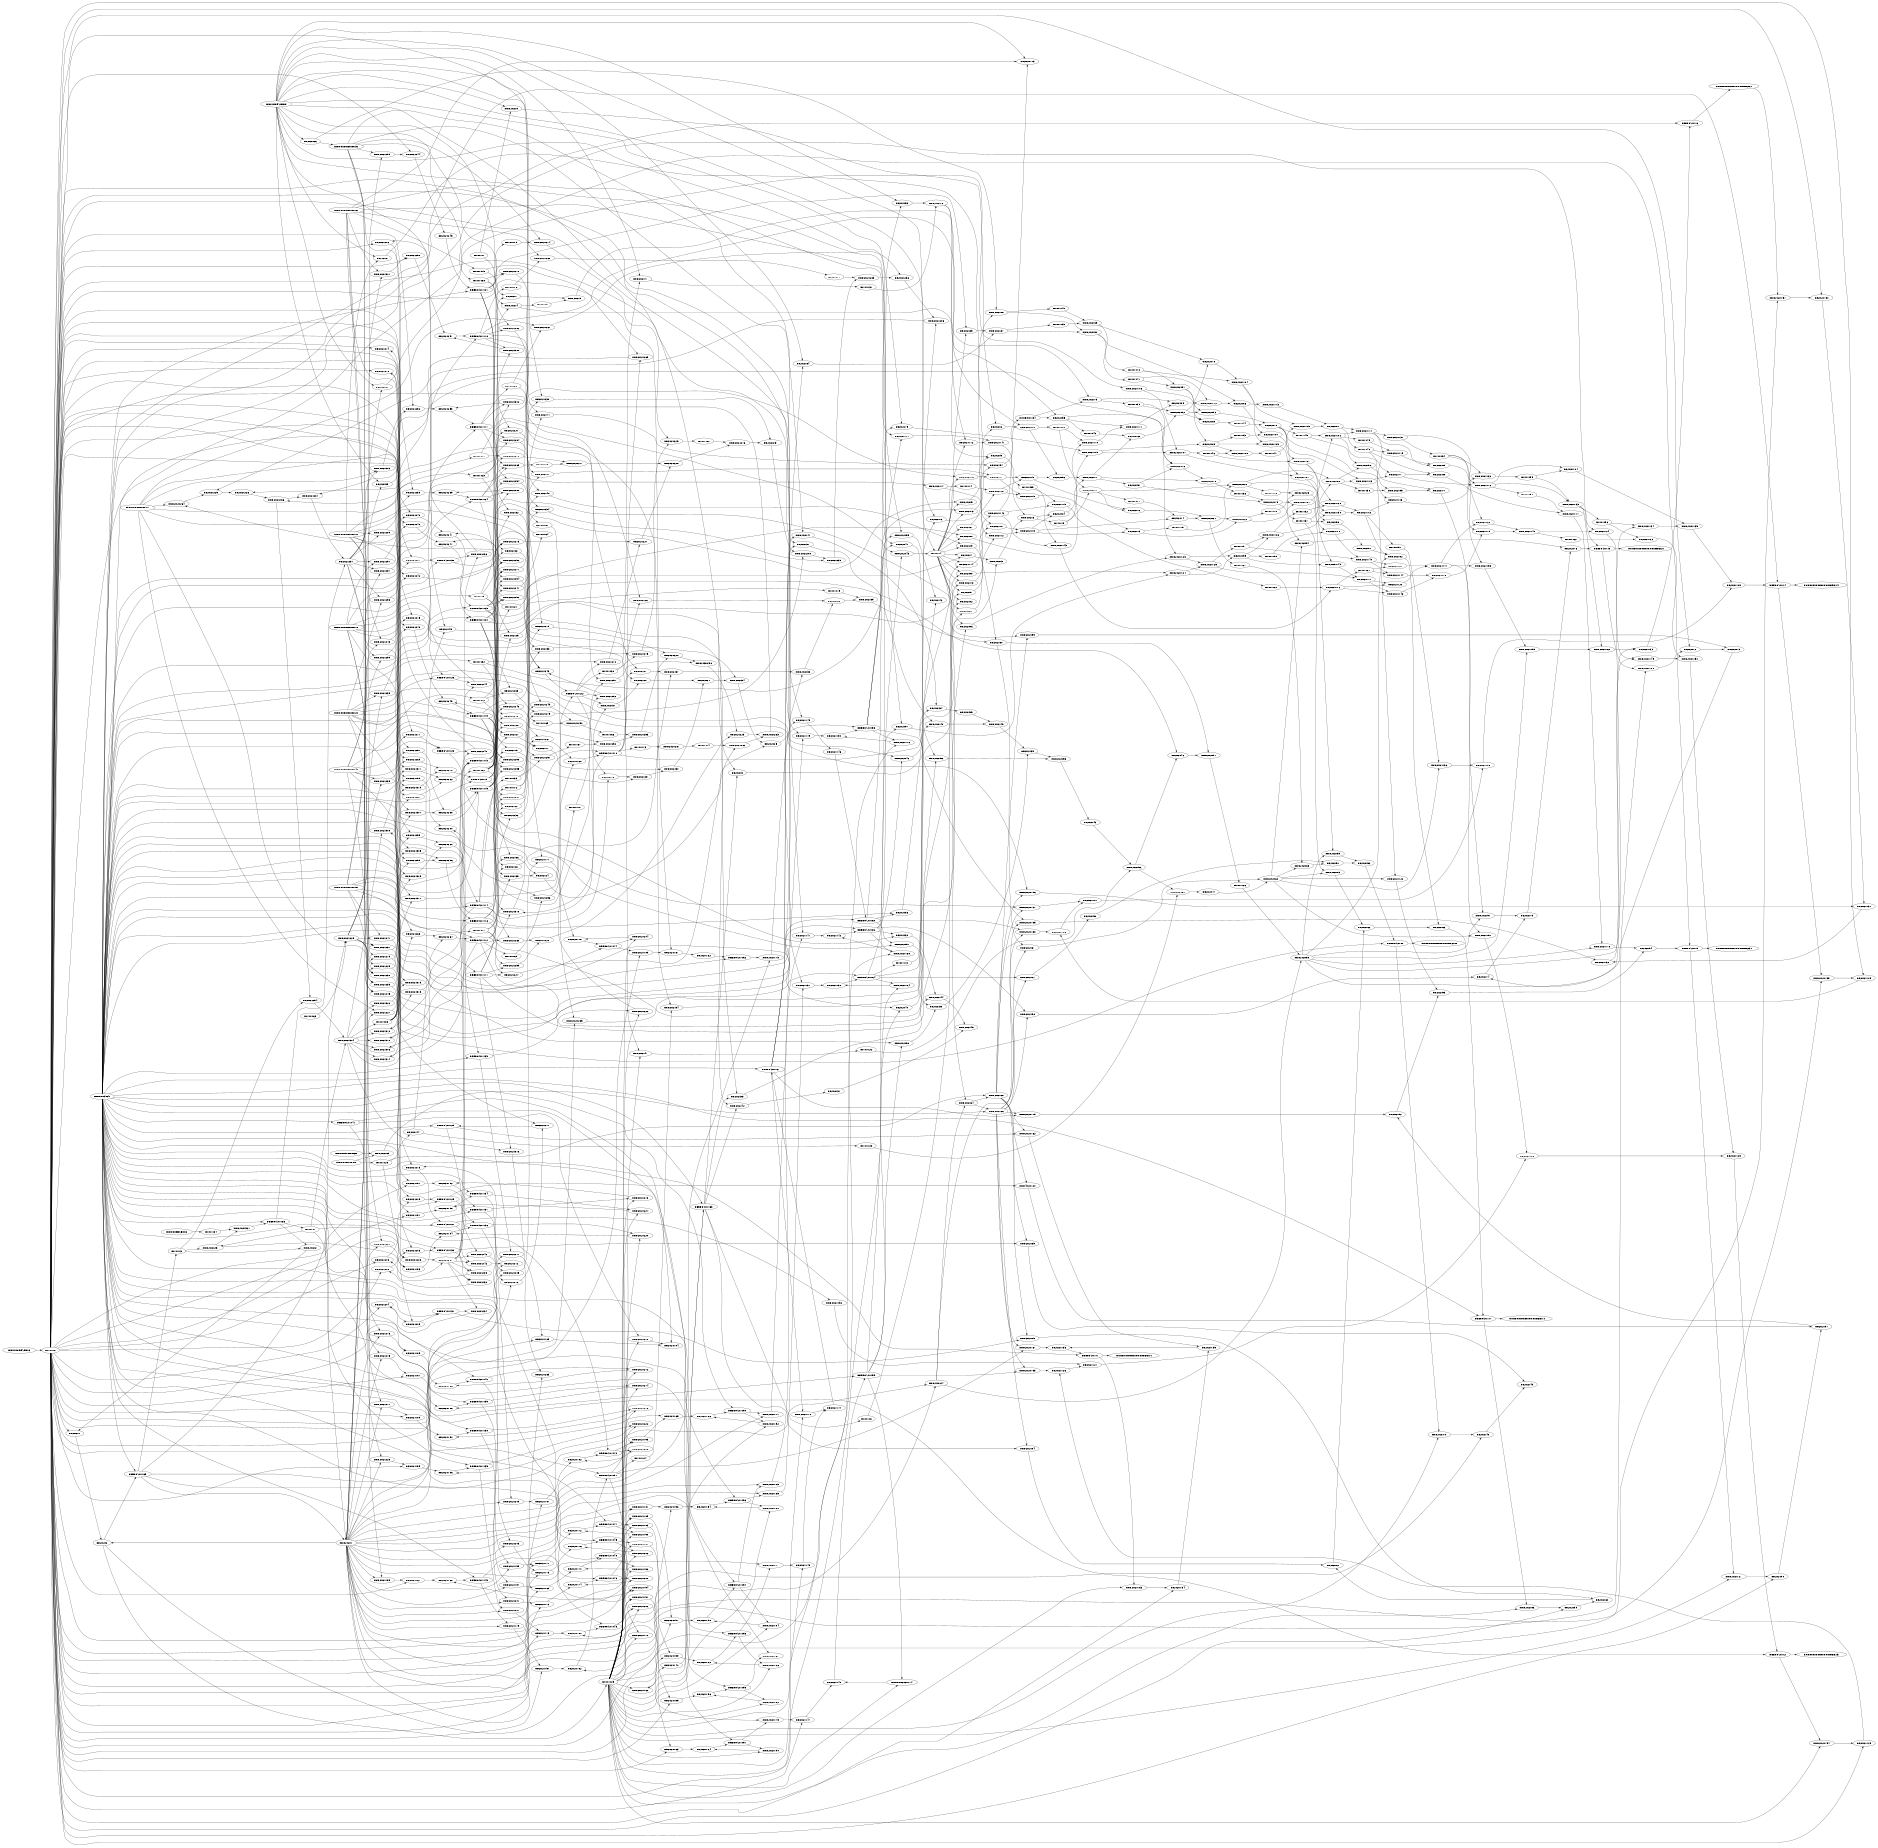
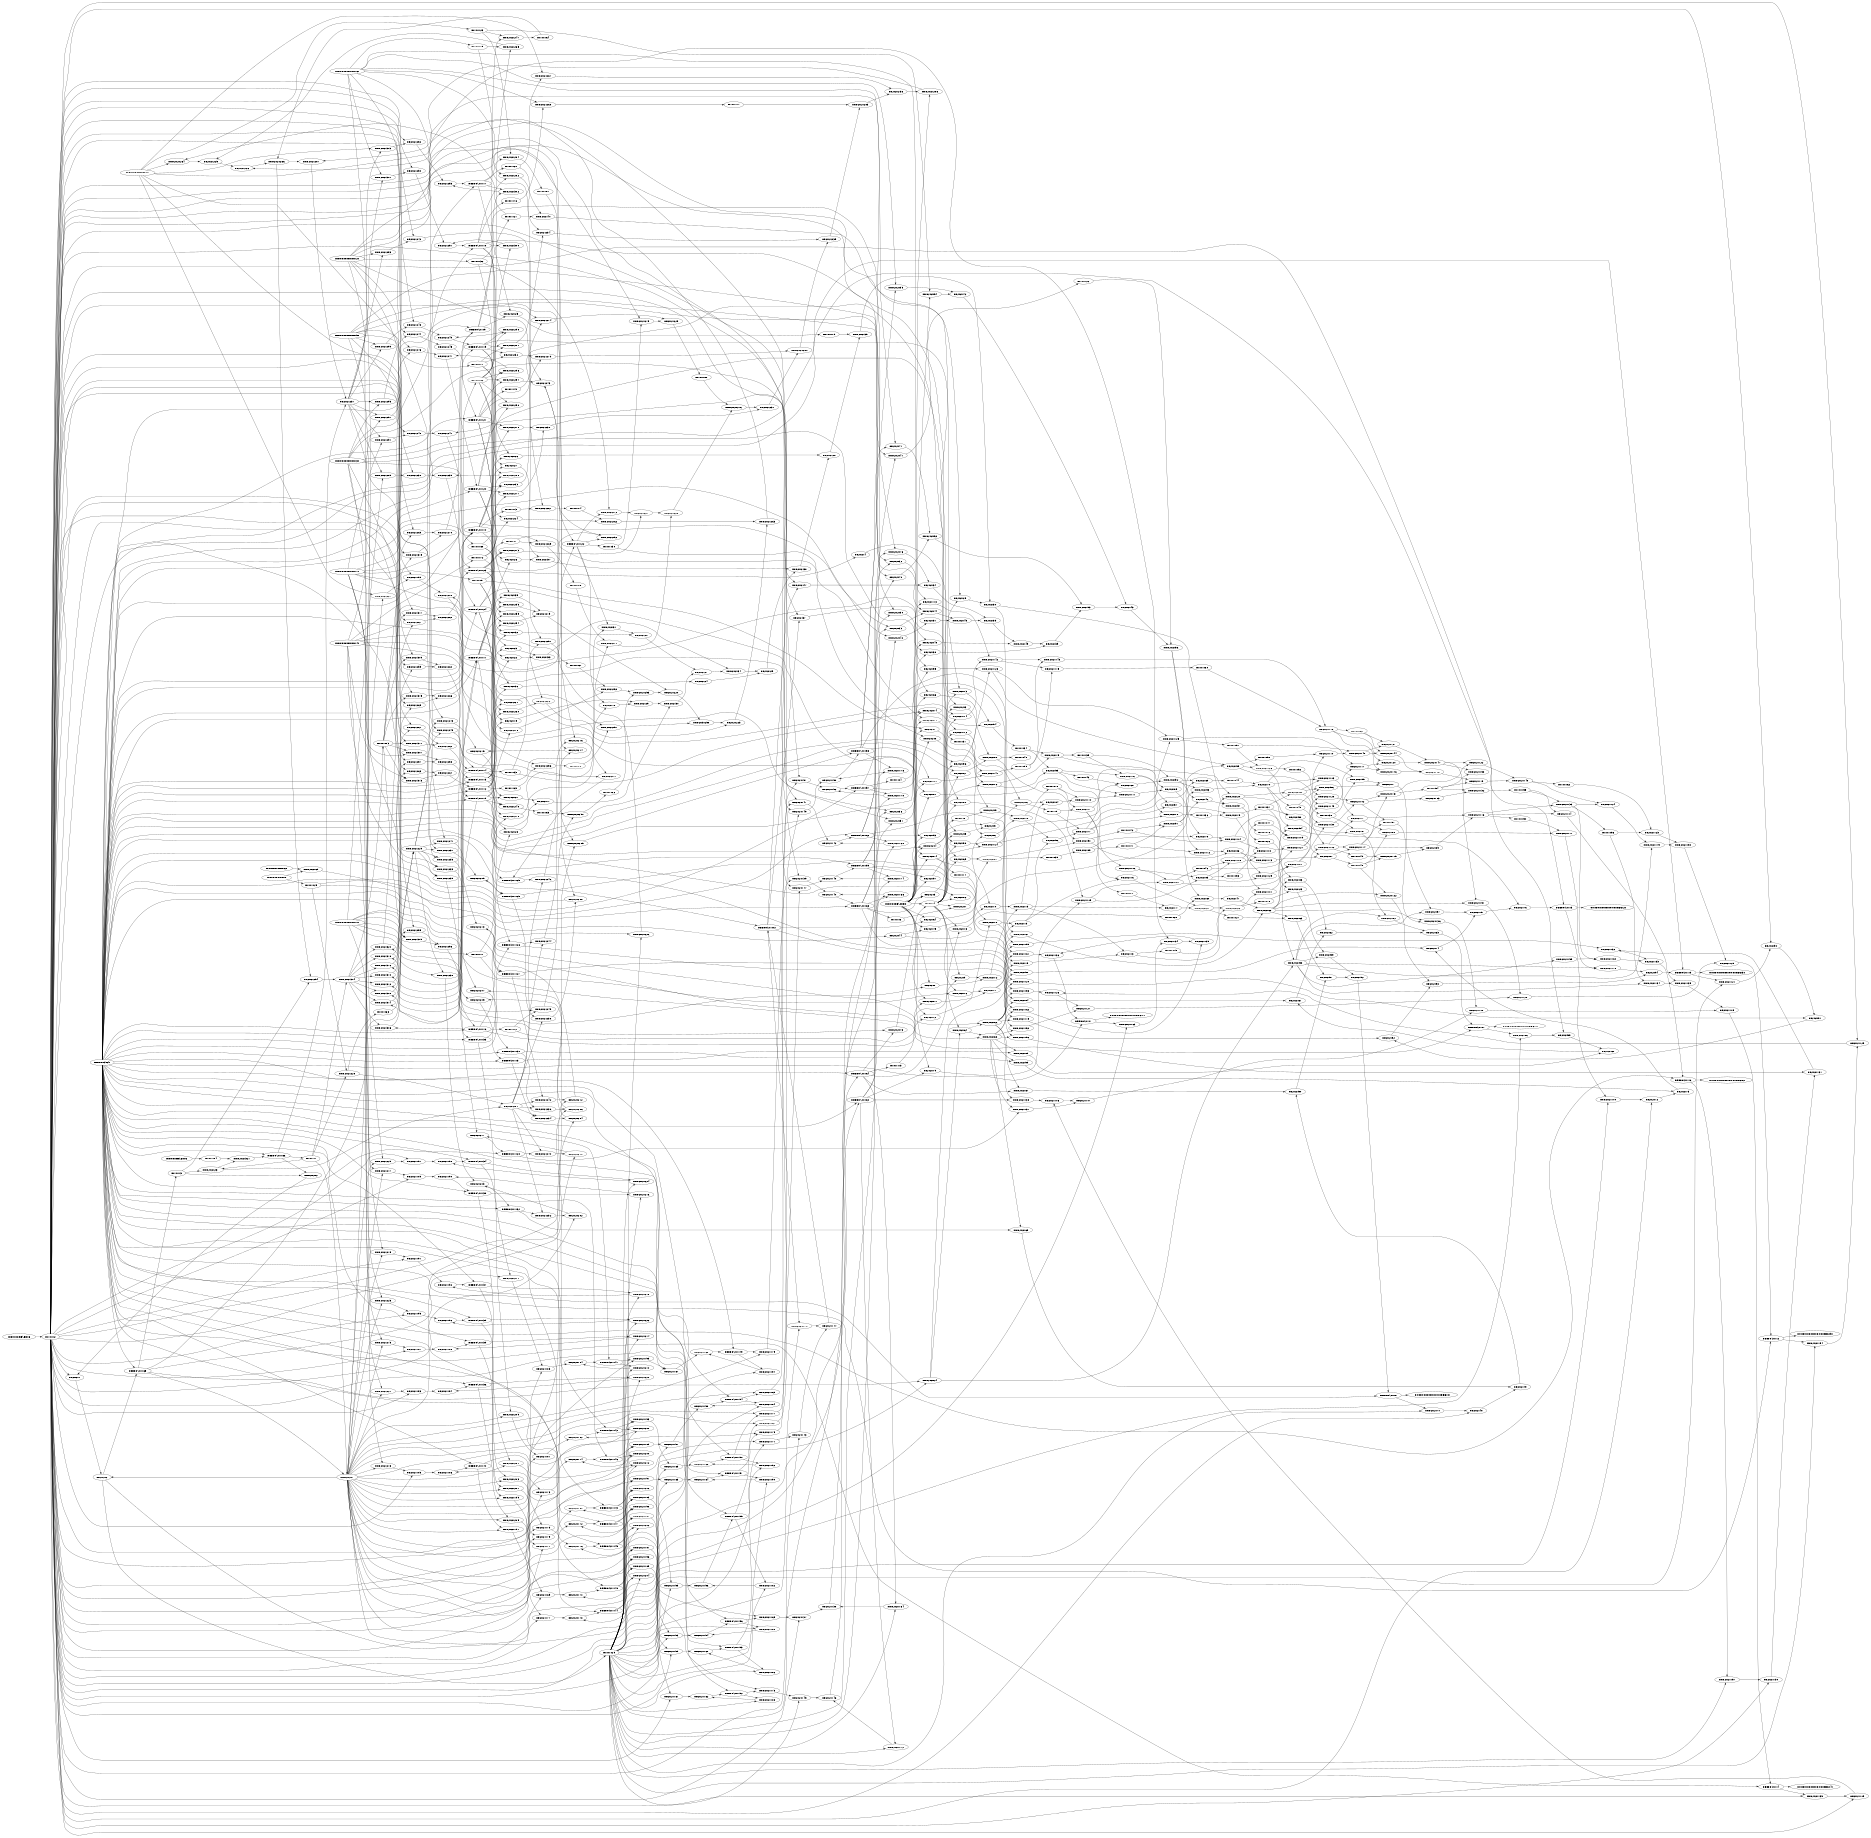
(325, 144) -> (744, 438)
(1773, 188) -> (1724, 1376)
none -> (529, 230)
(1019, 290) -> (973, 618)
(1074, 315) -> none
(1028, 418) -> (1021, 748)
none -> (1053, 445)
(1380, 463) -> (1374, 829)
(1155, 476) -> (1158, 793)
(1374, 536) -> (1372, 798)
(497, 538) -> (494, 556)
(950, 554) -> none
(1505, 607) -> none
none -> (974, 620)
none -> (445, 696)
none -> (359, 718)
none -> (694, 790)
none -> (1343, 822)
none -> (1248, 860)
none -> (918, 872)
(494, 874) -> (463, 698)
(527, 876) -> (529, 602)
none -> (800, 879)
none -> (1005, 1033)
none -> (357, 1040)
(587, 1136) -> (590, 1362)
(1028, 1186) -> (1021, 982)
none -> (1409, 1236)
(902, 1682) -> (896, 879)
none -> (767, 1700)
none -> (896, 1747)
